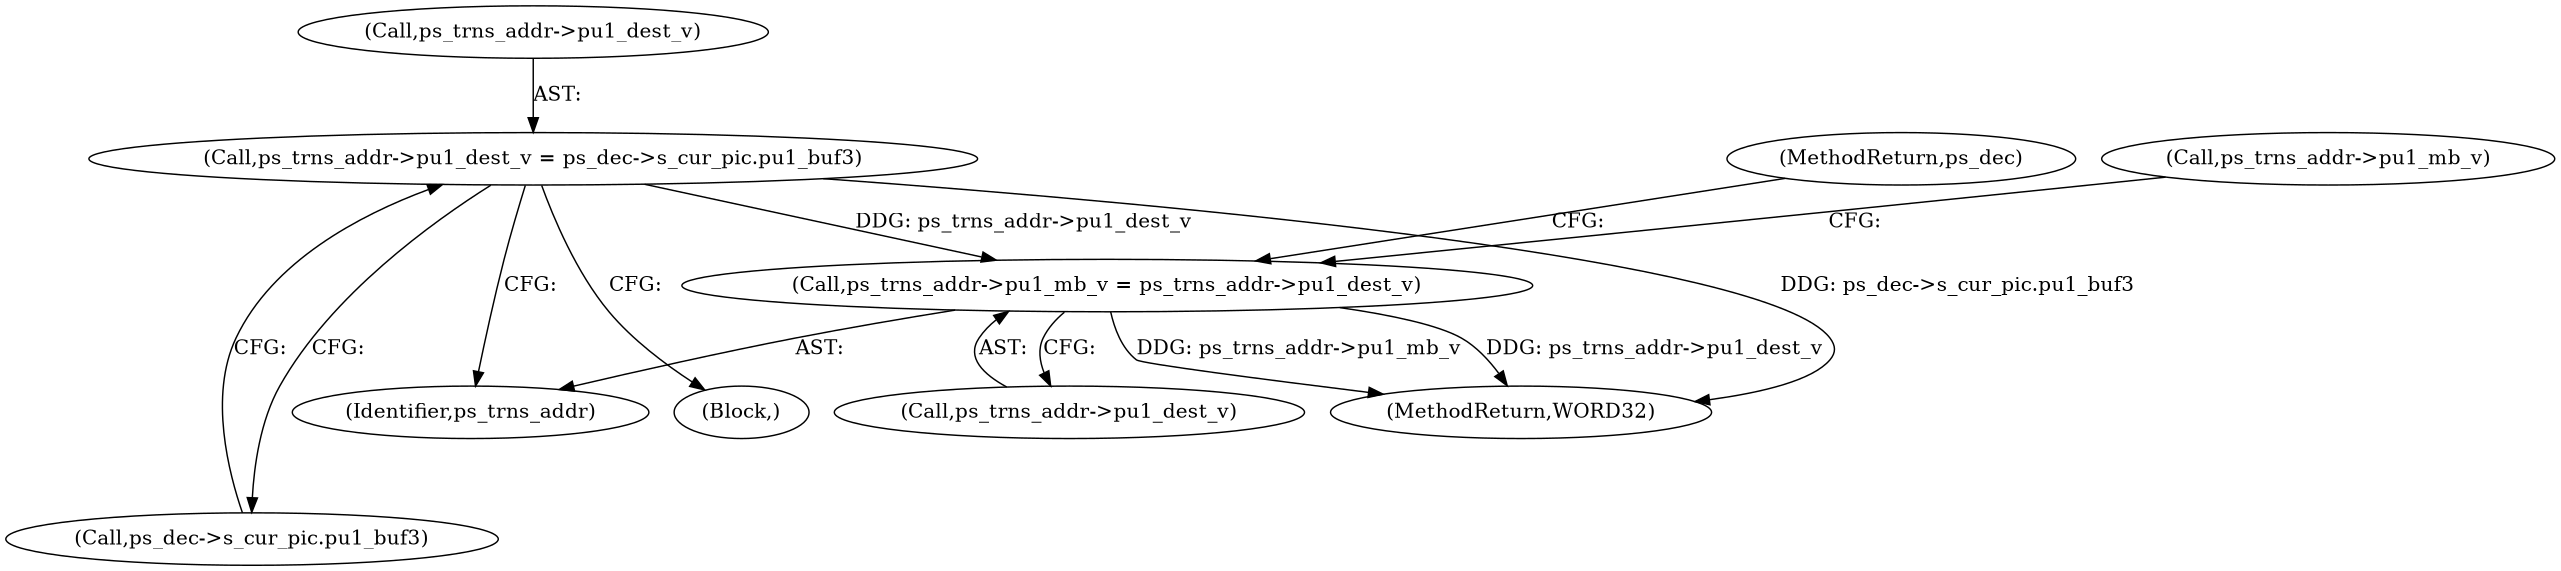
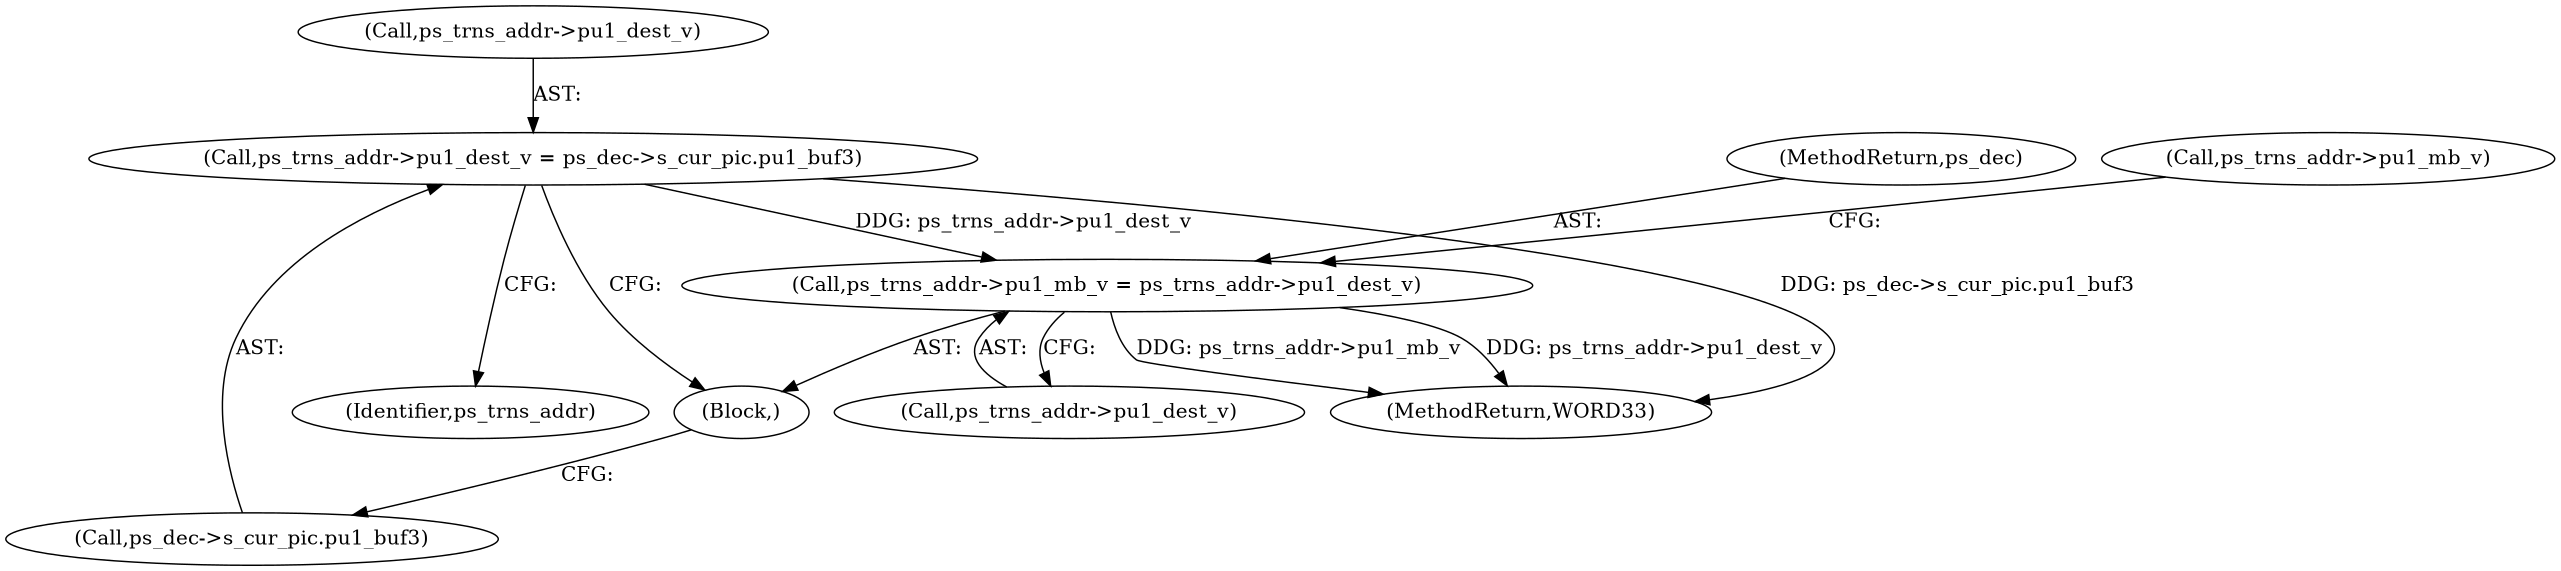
(1582, 222) -> (1582, 222)
(333, 315) -> (530, 473)
(764, 344) -> (899, 343)
(264, 349) -> (264, 349)
(1521, 412) -> (1521, 412)
